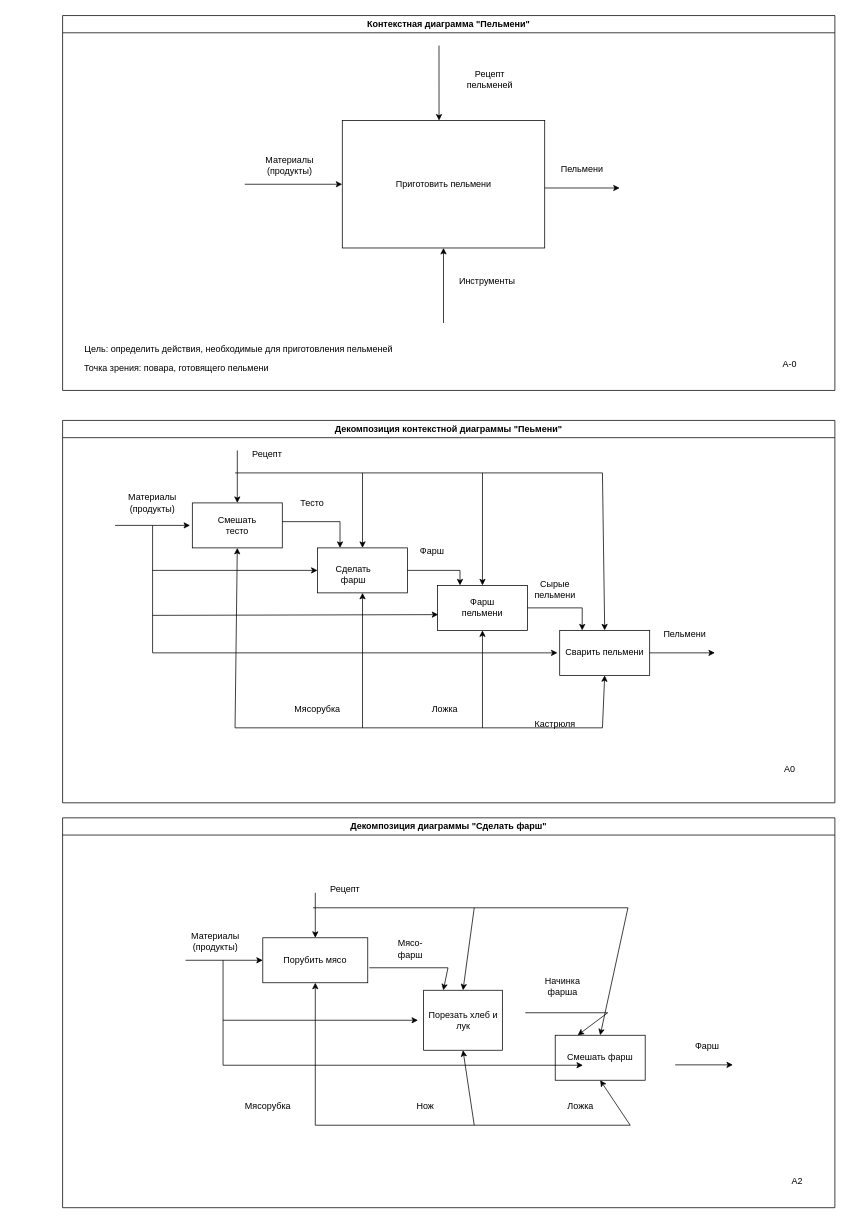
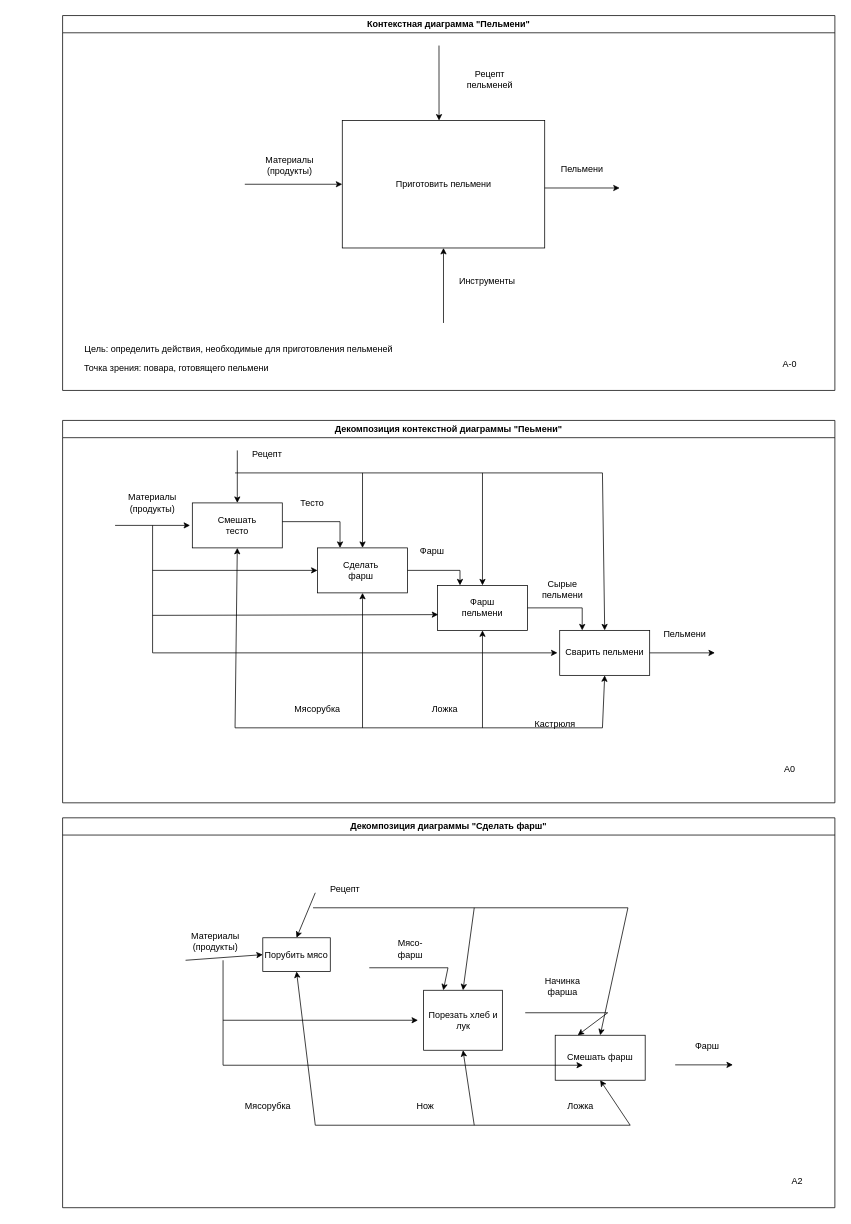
(354, 574) -> (361, 570)
(555, 589) -> (563, 589)
(315, 960) -> (297, 955)
